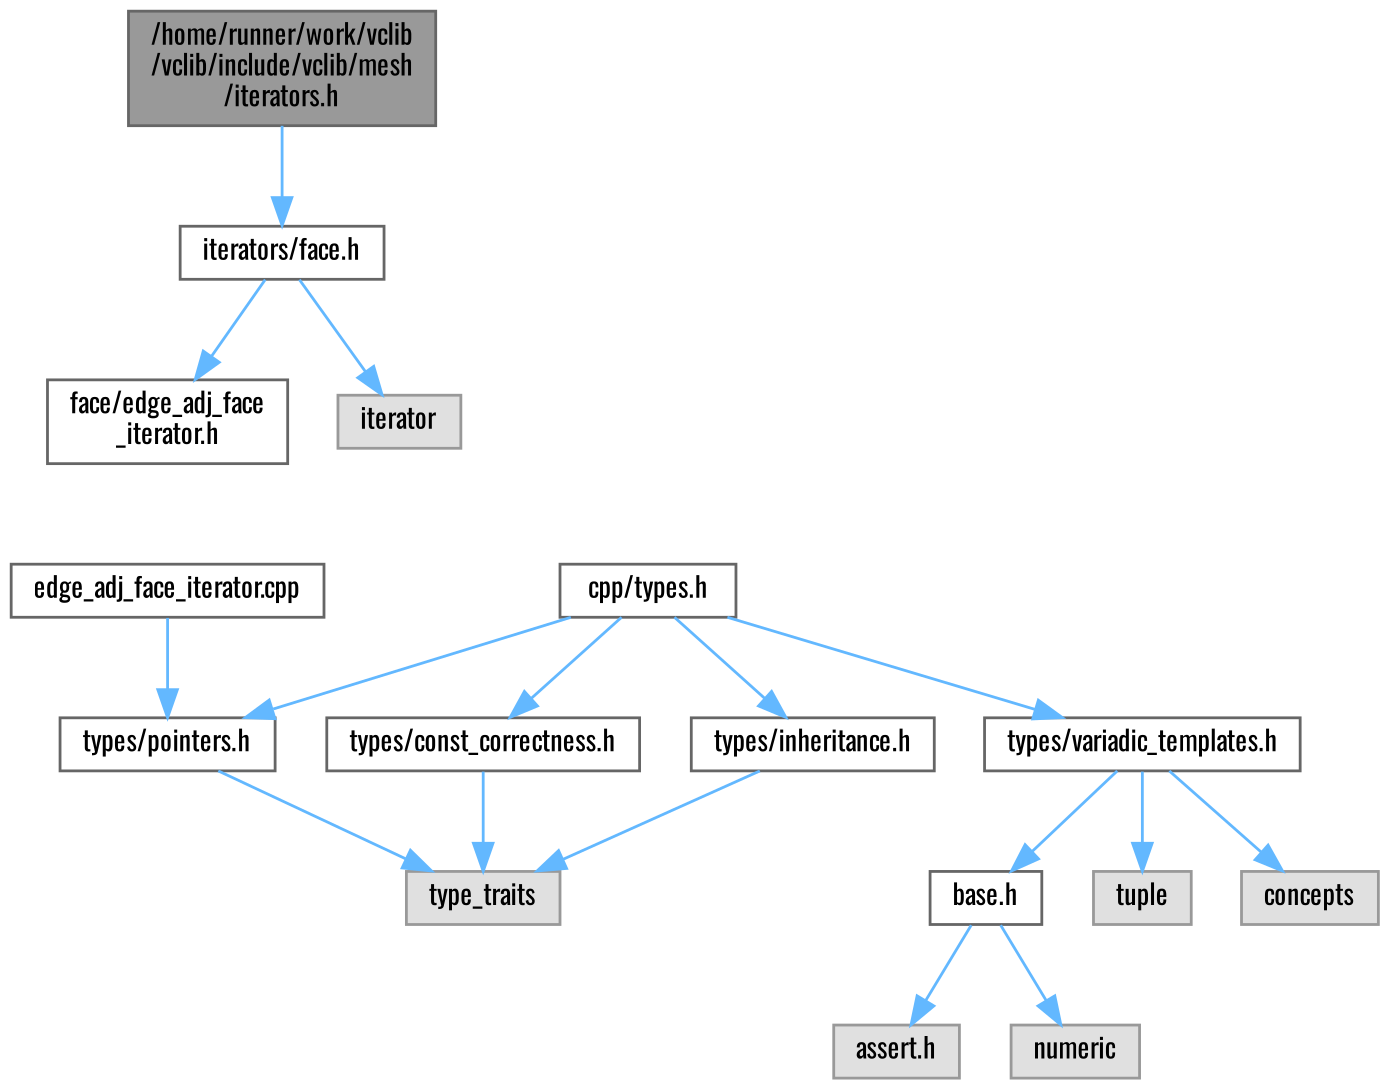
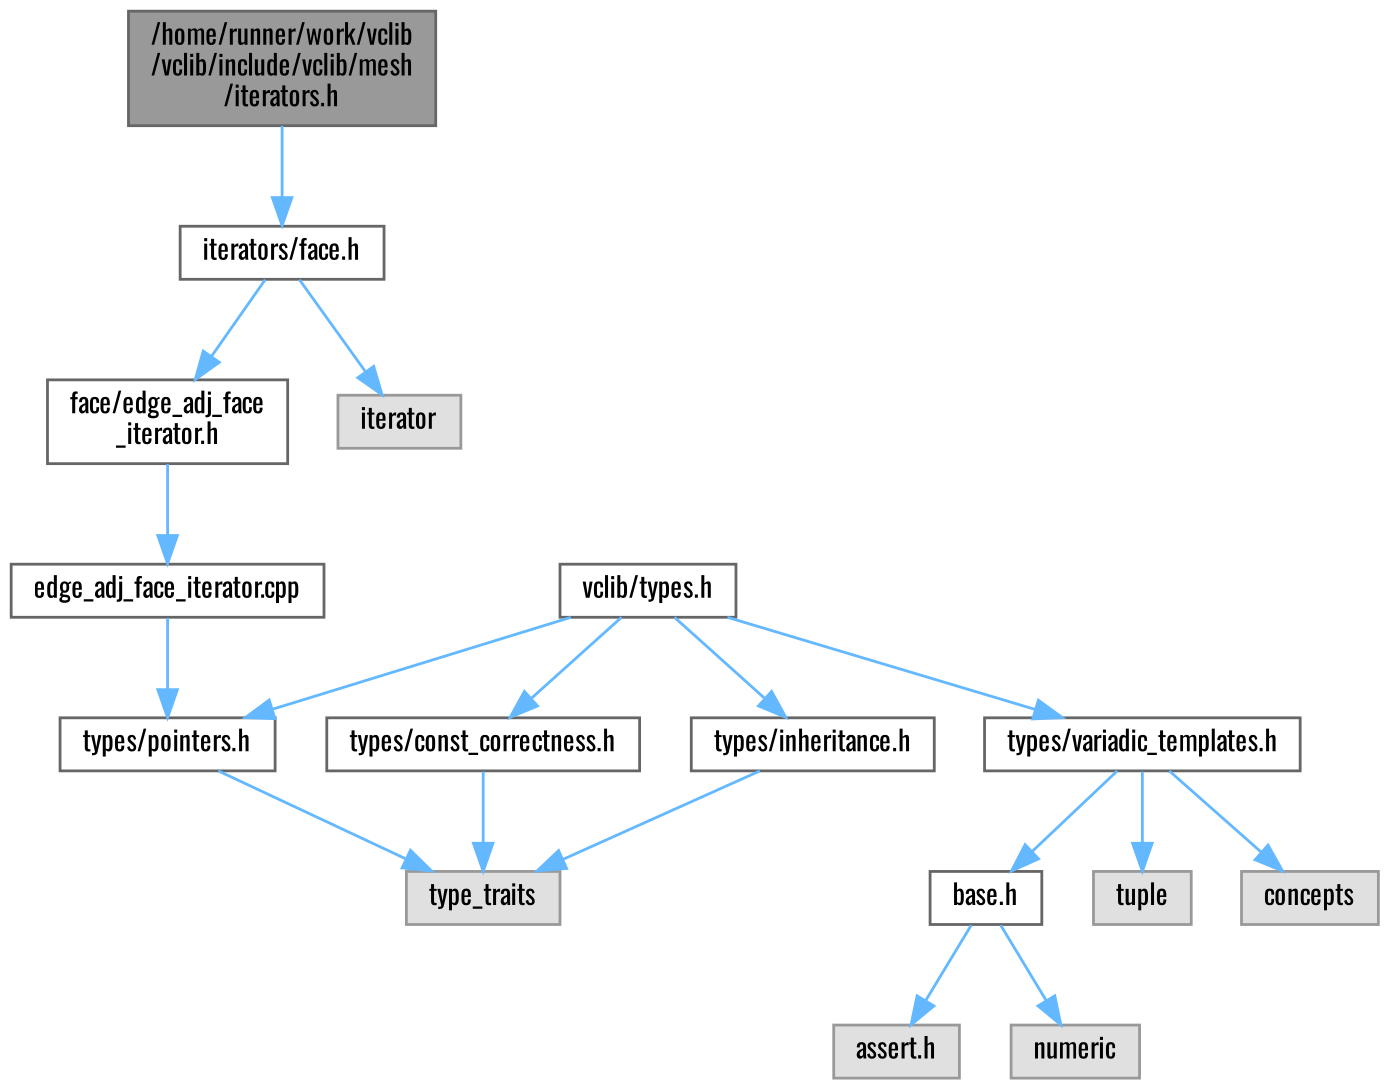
none -> (168, 500)
(648, 591) -> (648, 591)
